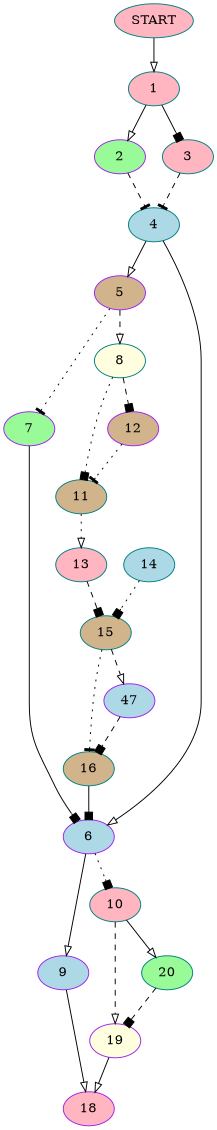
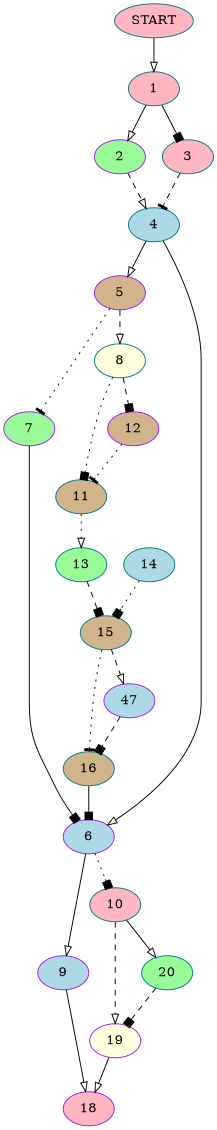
(135, 187) -> (135, 187)
(81, 565) -> (81, 565)
